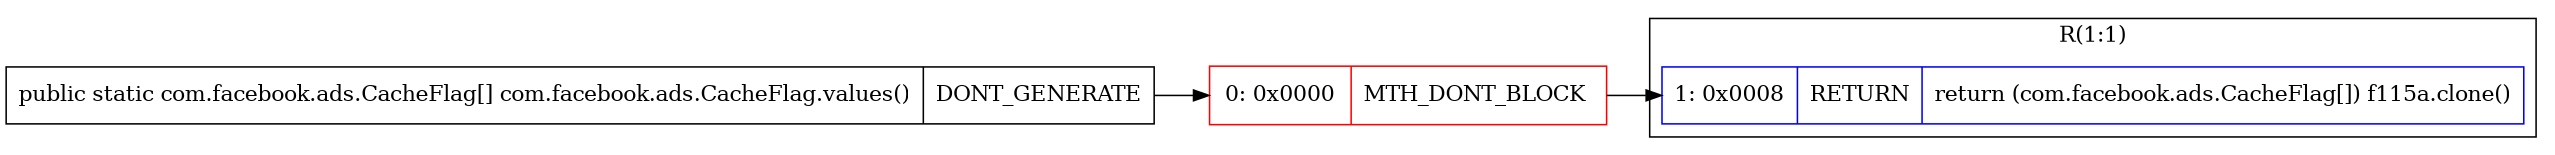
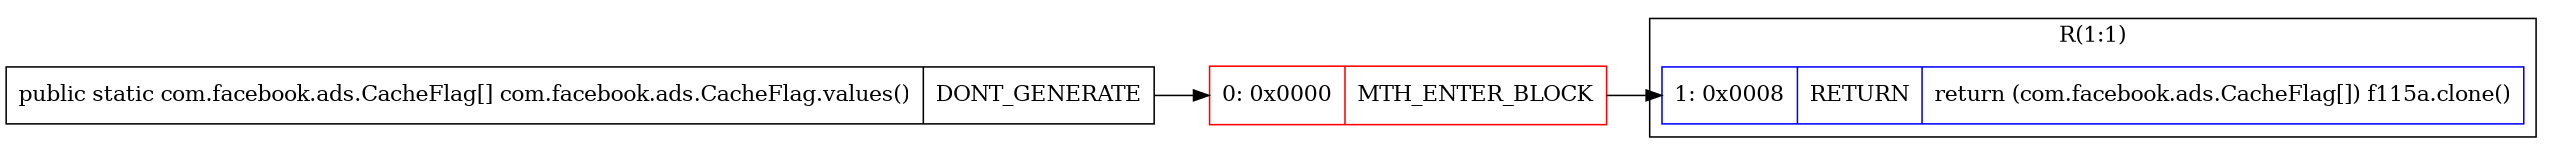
(1475, 95) -> (1476, 95)
